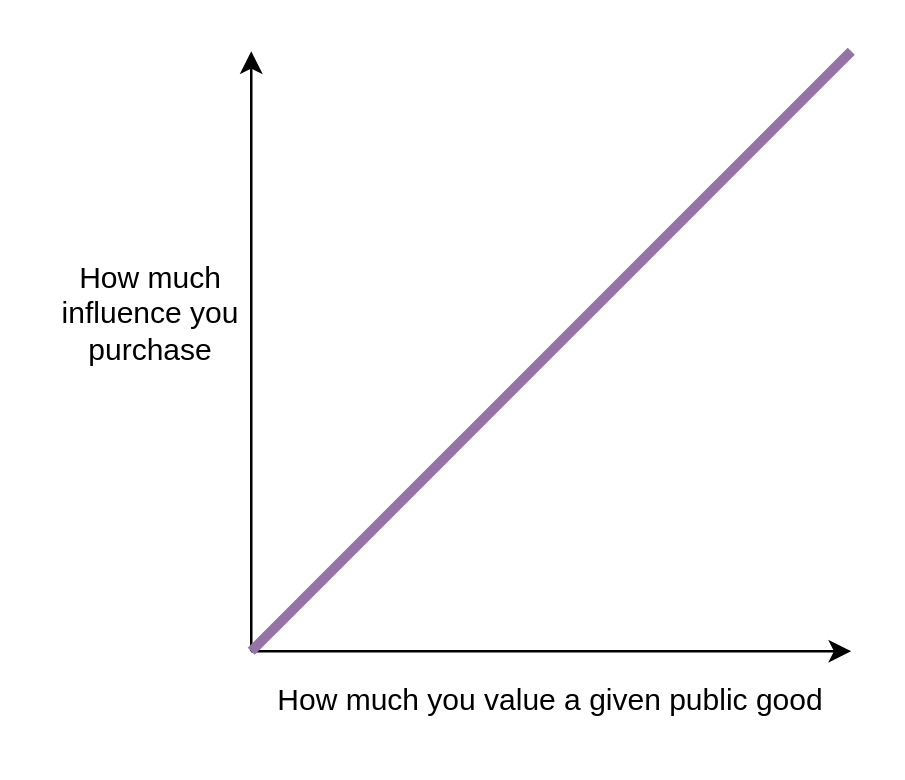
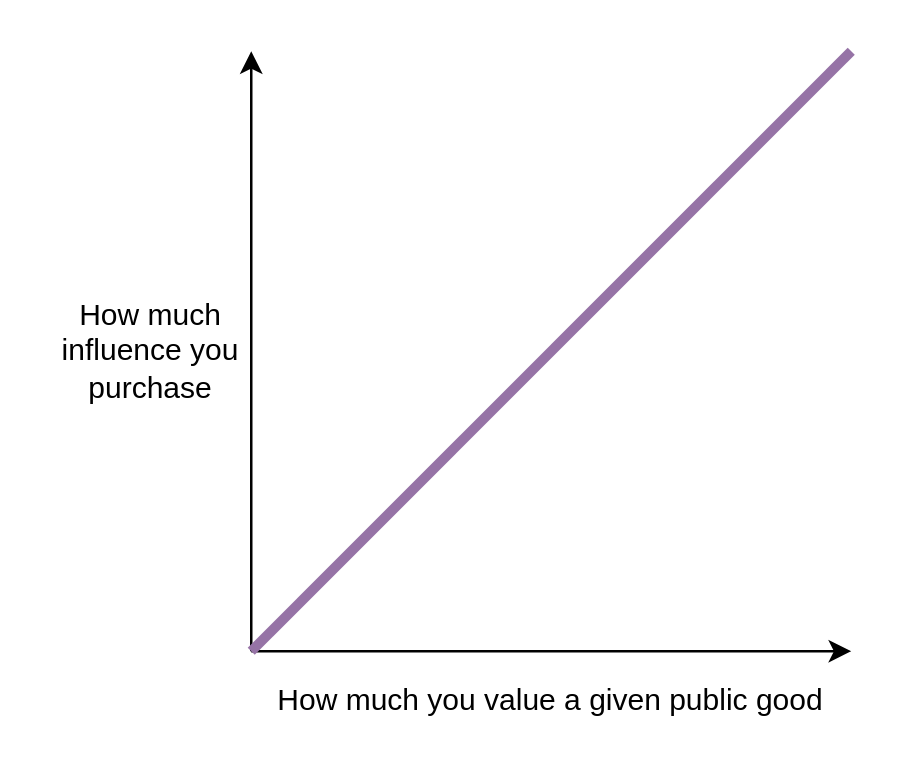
(151, 314) -> (151, 351)
